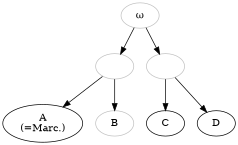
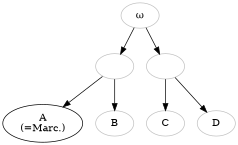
(166, 123) -> (166, 123)
(216, 123) -> (216, 123)
